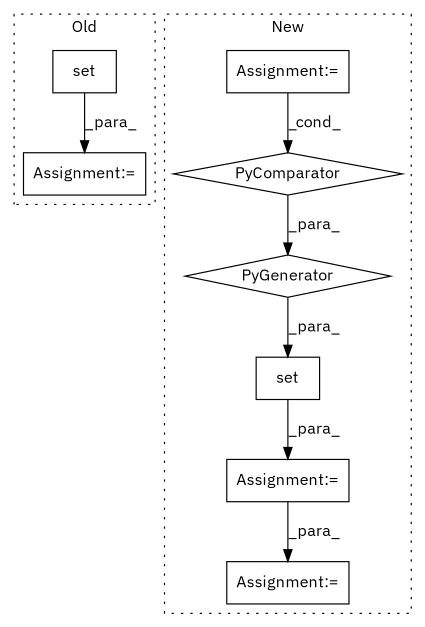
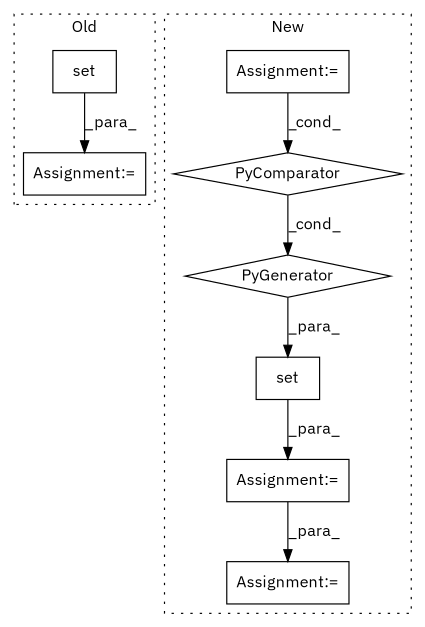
(315, 225) -> (315, 225)
